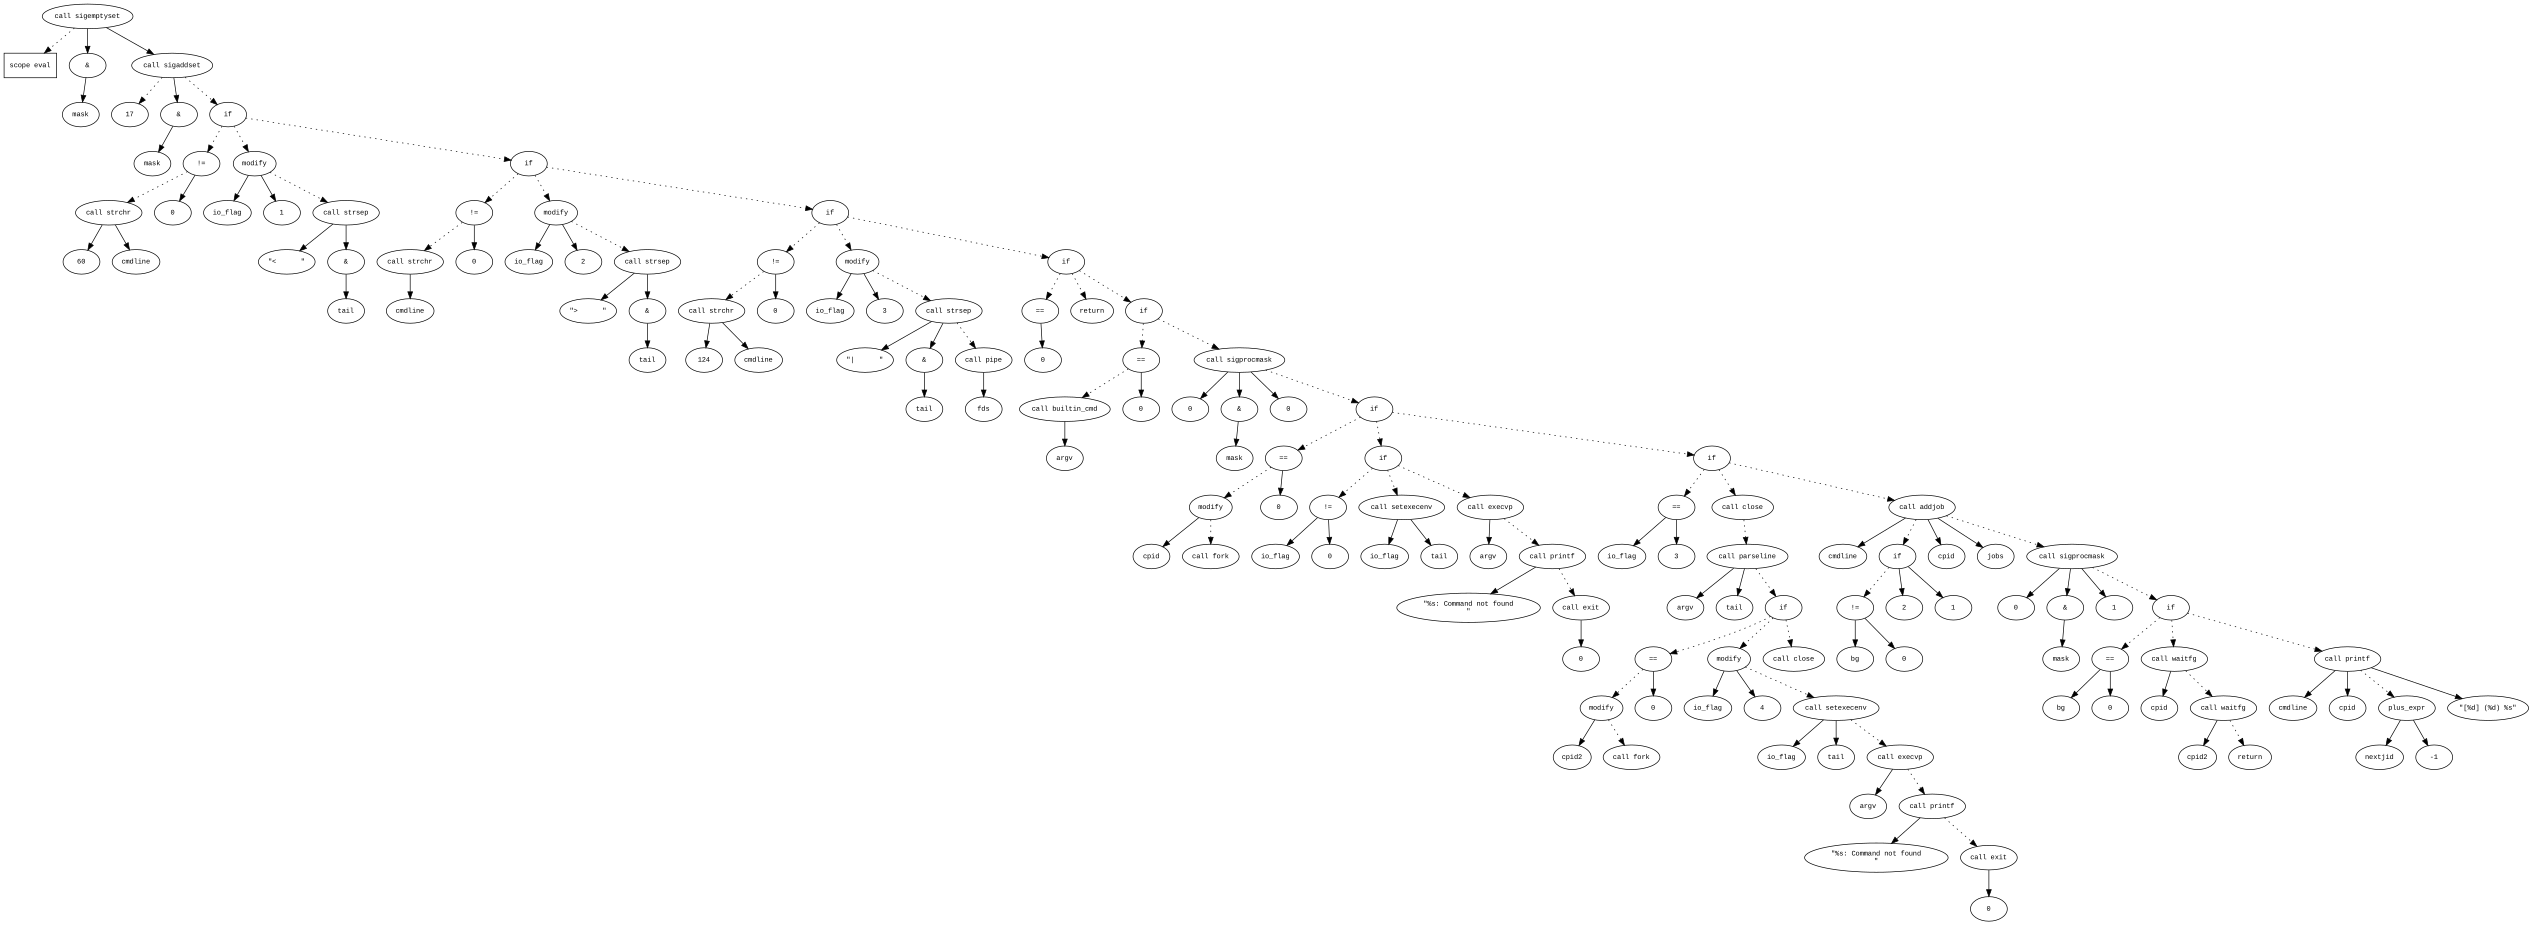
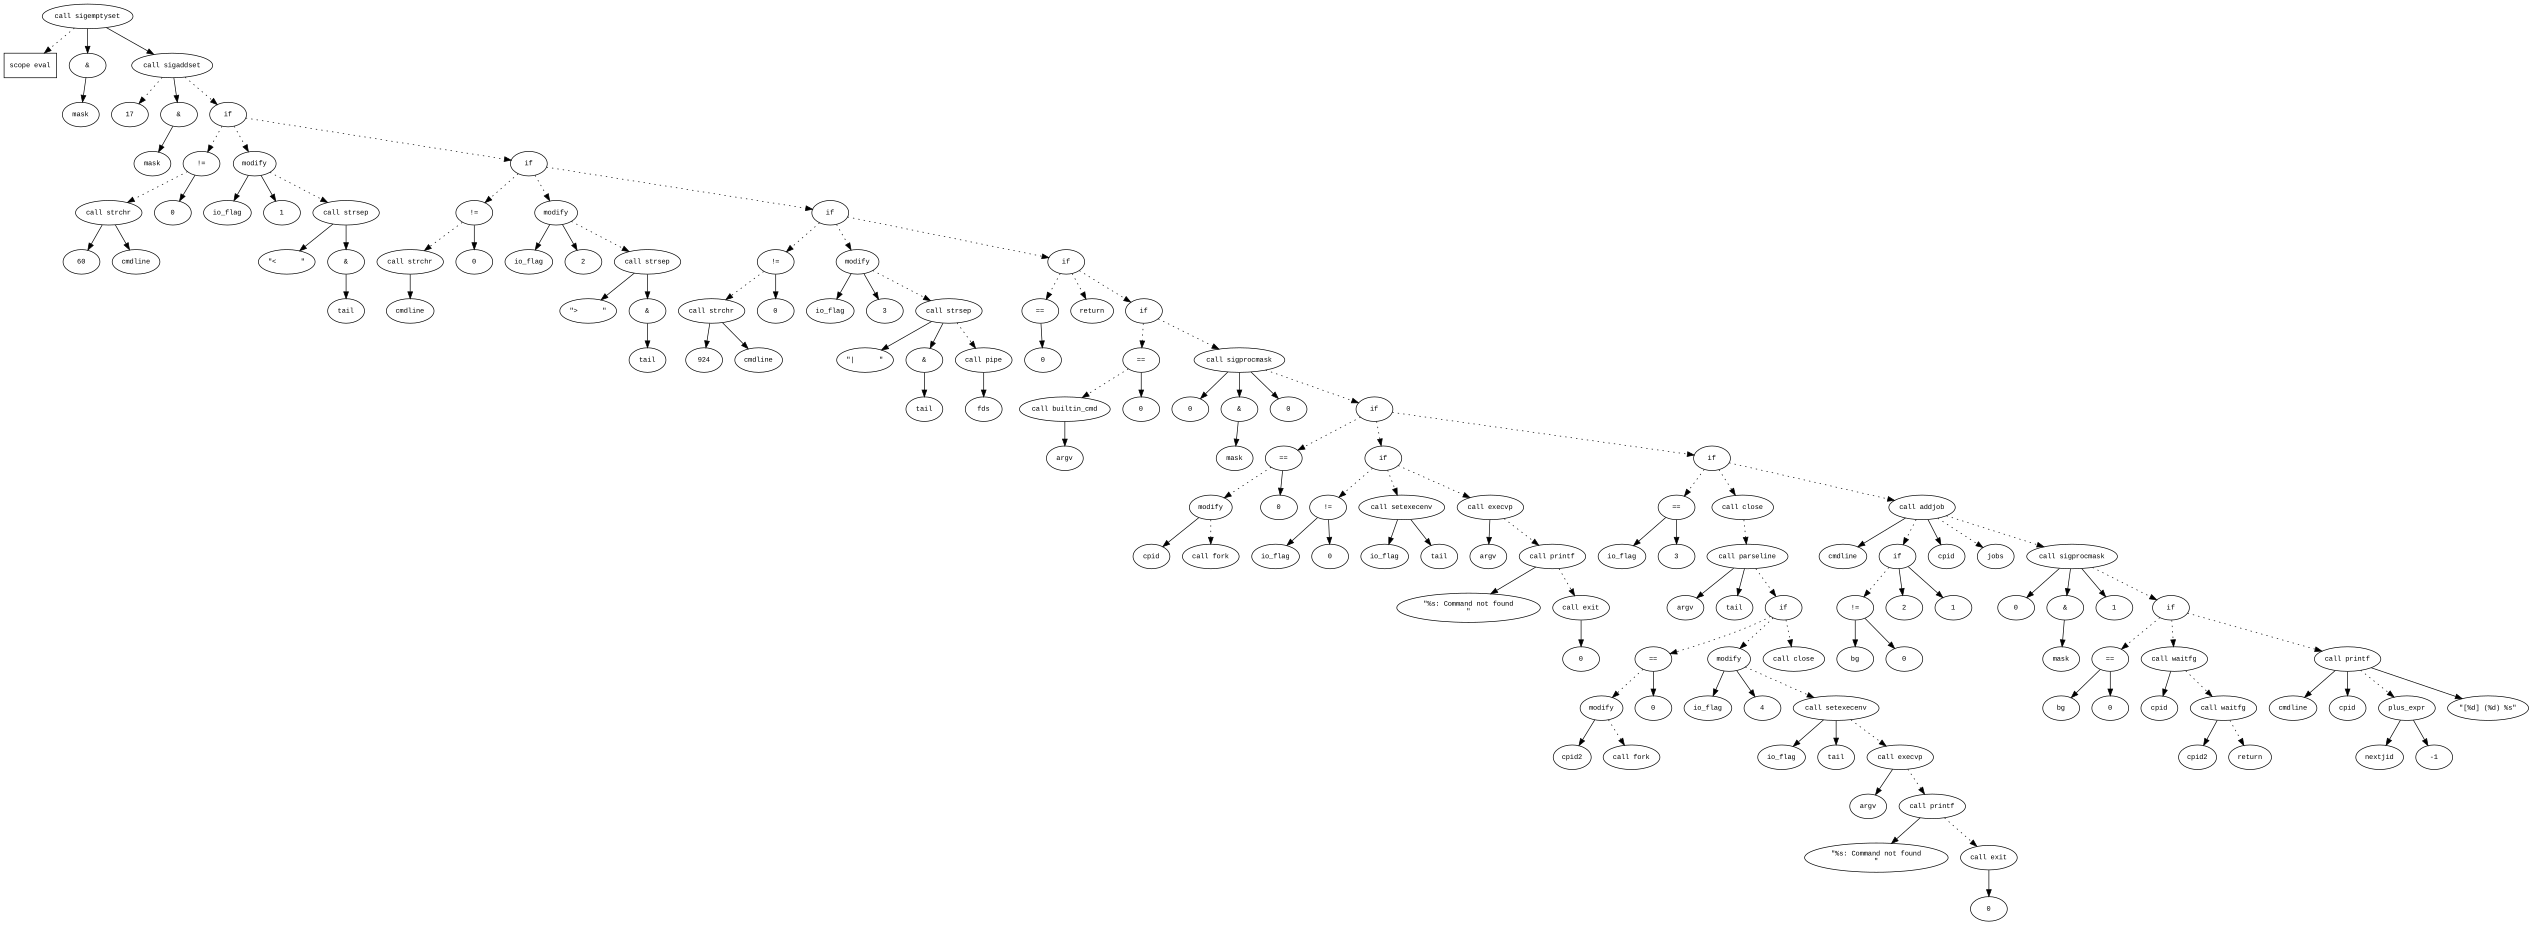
(704, 360) -> (704, 360)
(1957, 531) -> (1957, 531)
